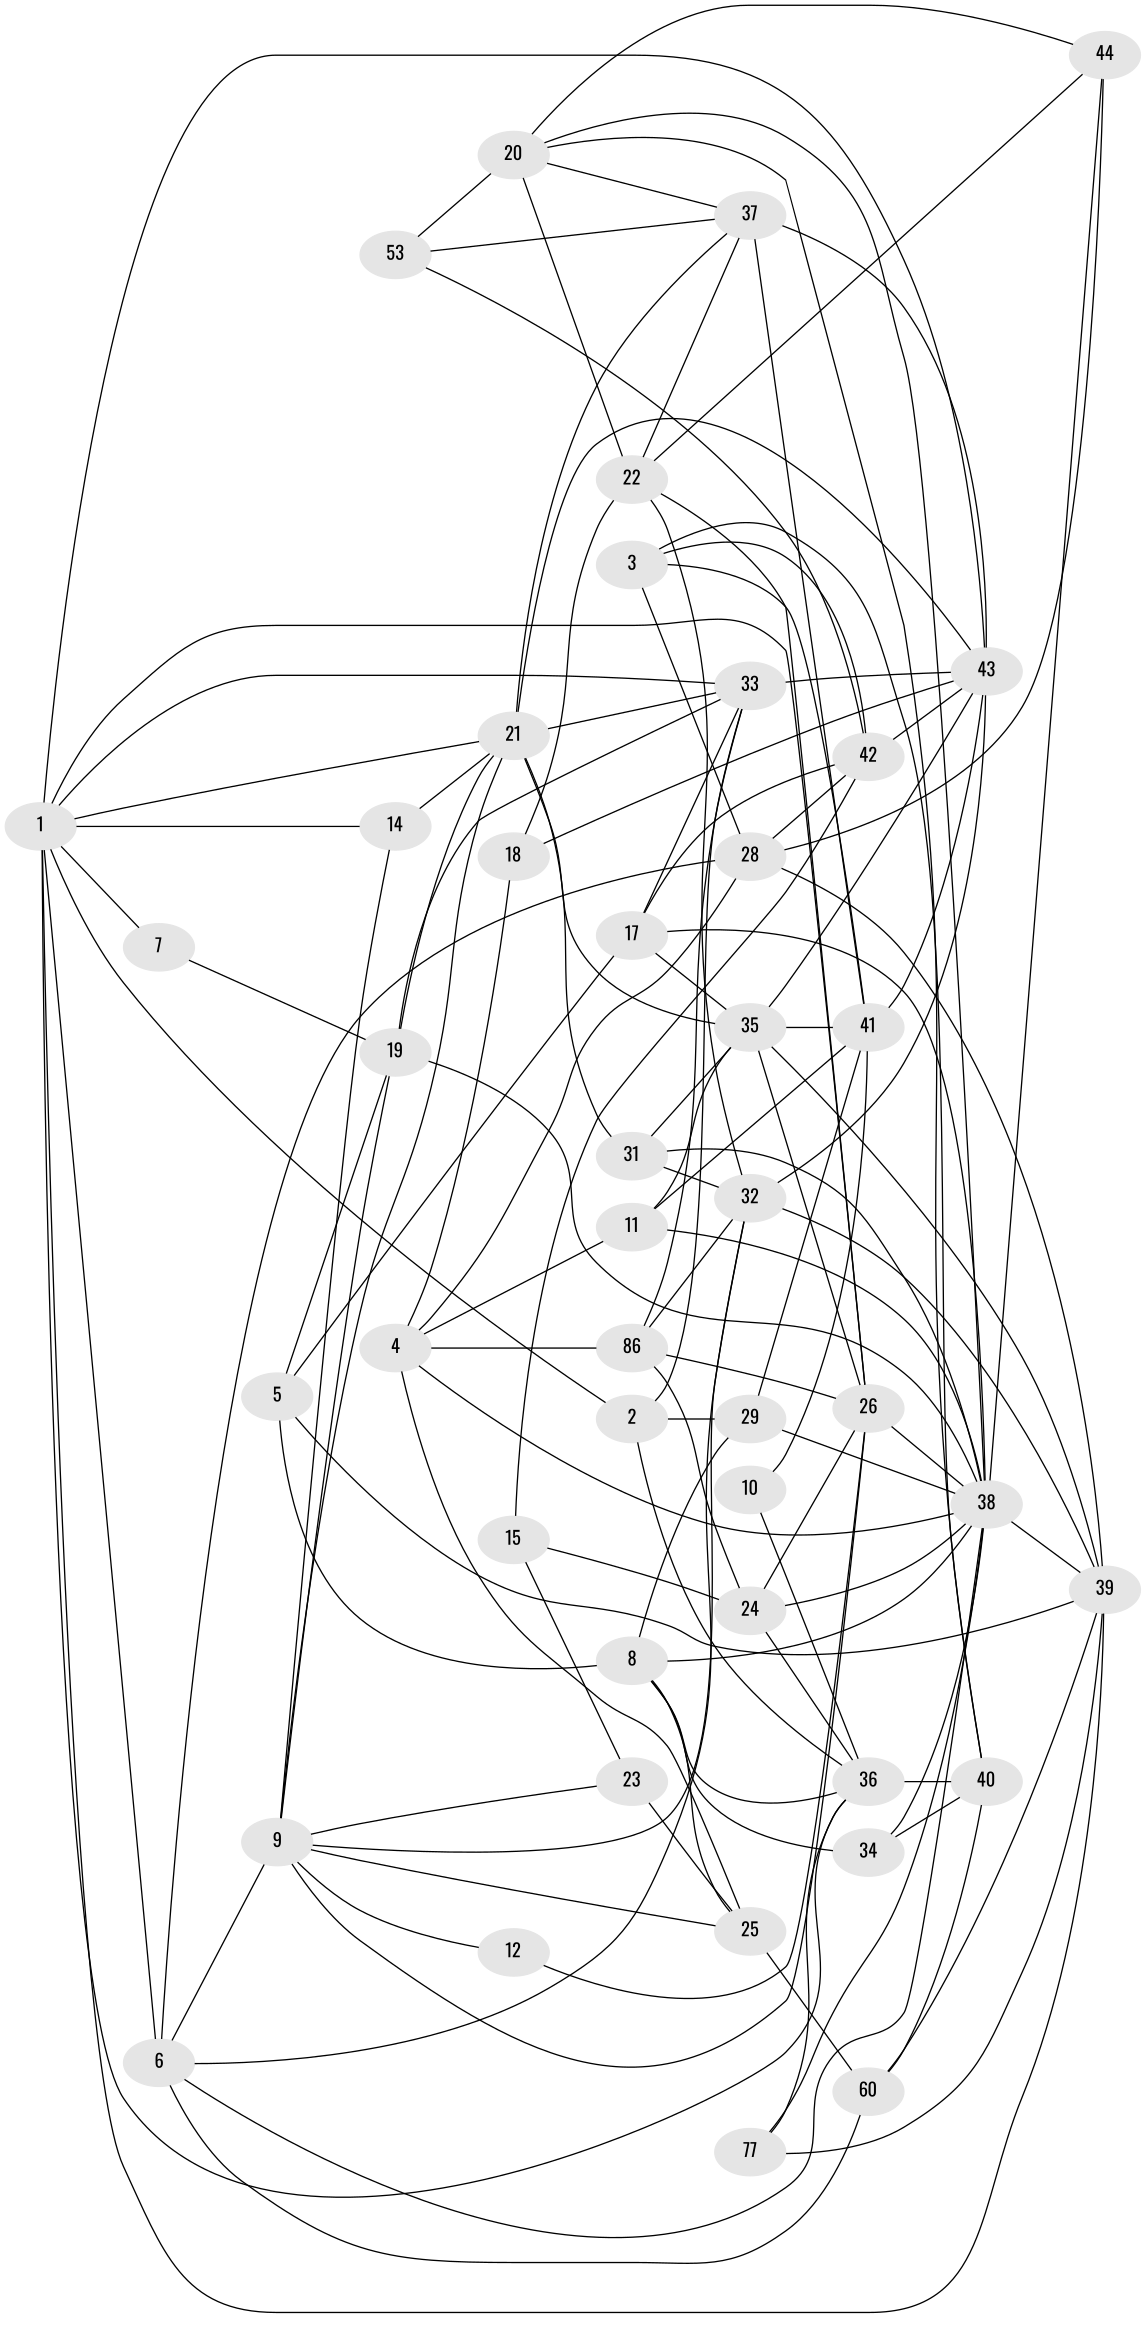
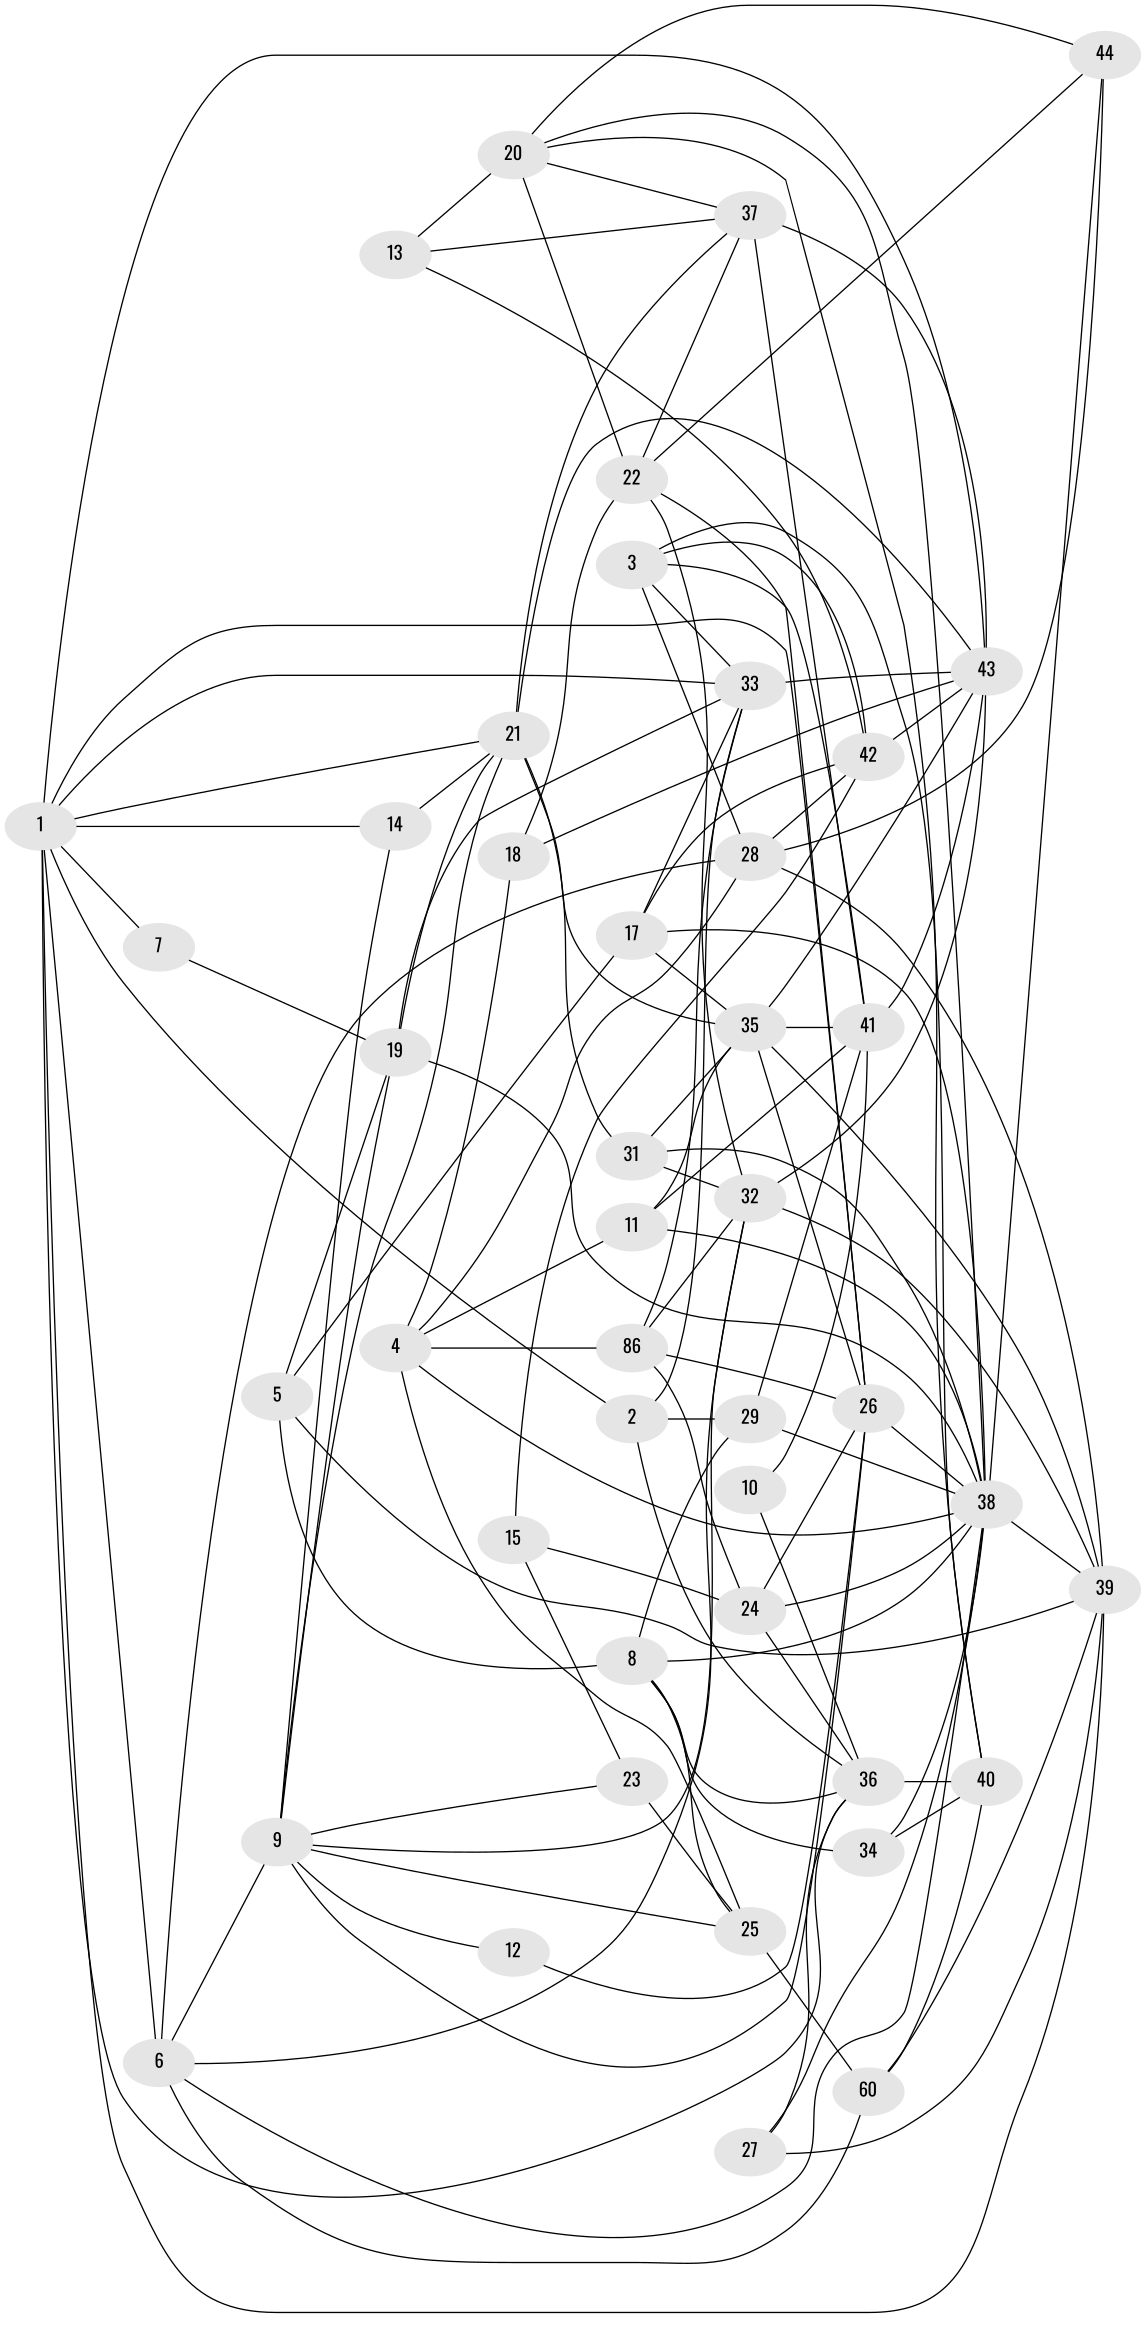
(395, 255) -> (395, 255)
(632, 711) -> (680, 613)
(750, 2152) -> (750, 2152)
